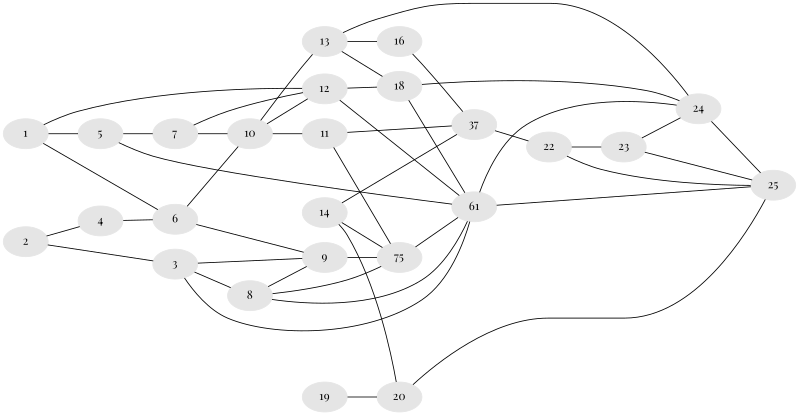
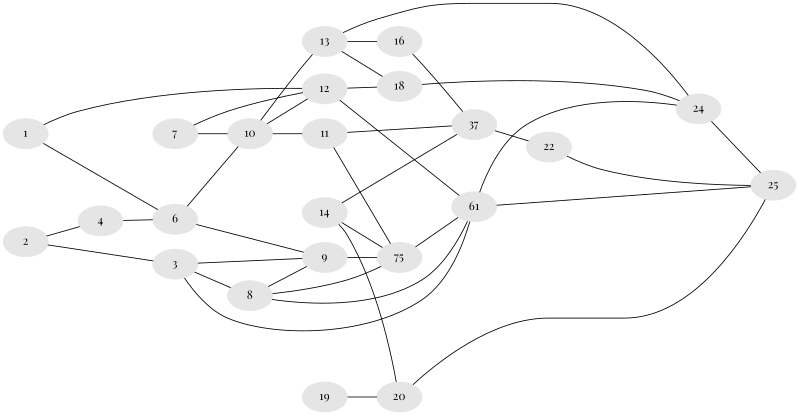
(100, 134) -> none
(434, 142) -> none
(624, 147) -> none
